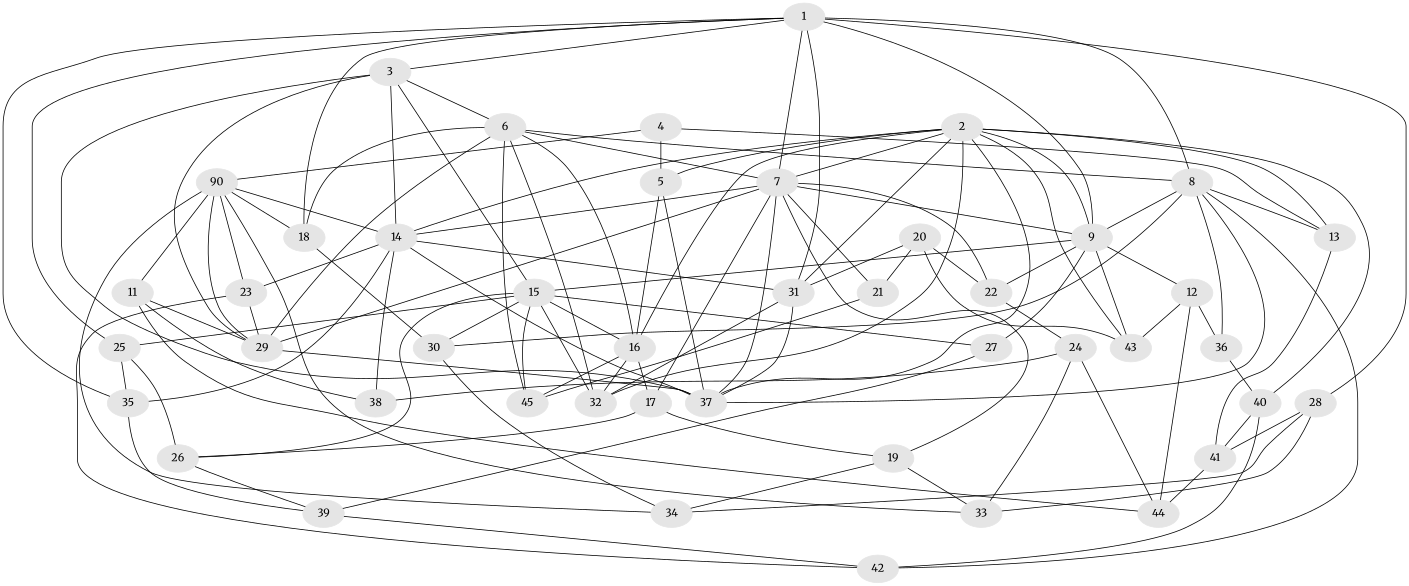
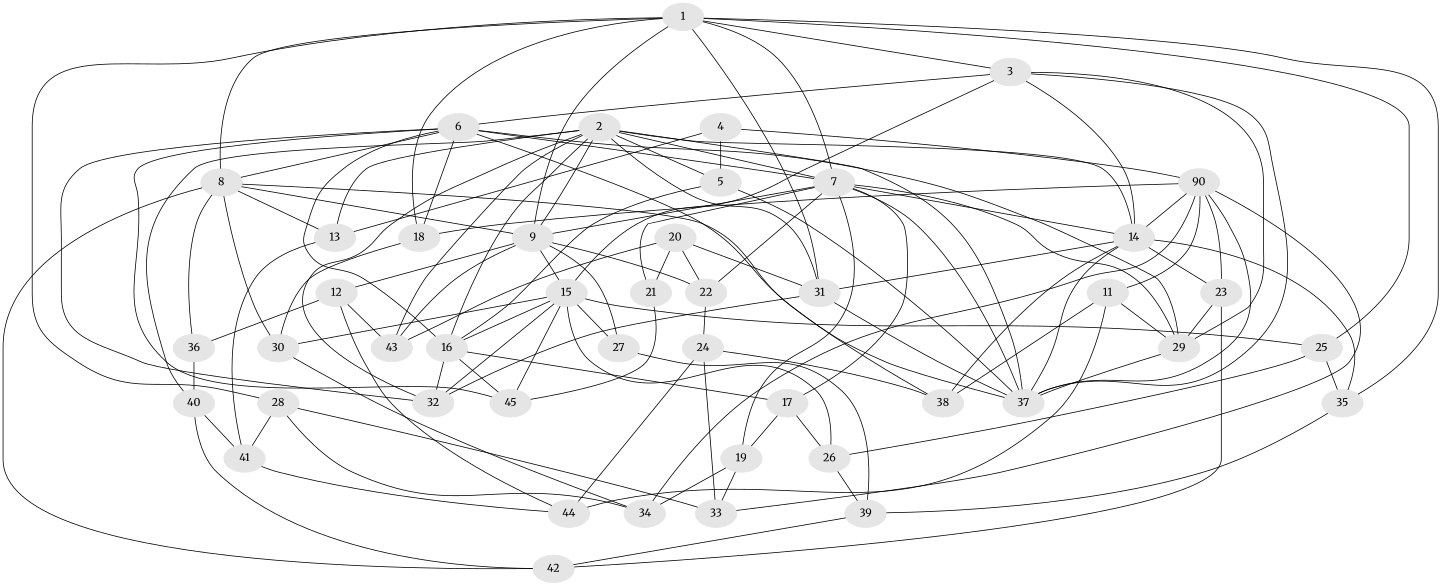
none -> (662, 203)
(210, 274) -> (1216, 356)
